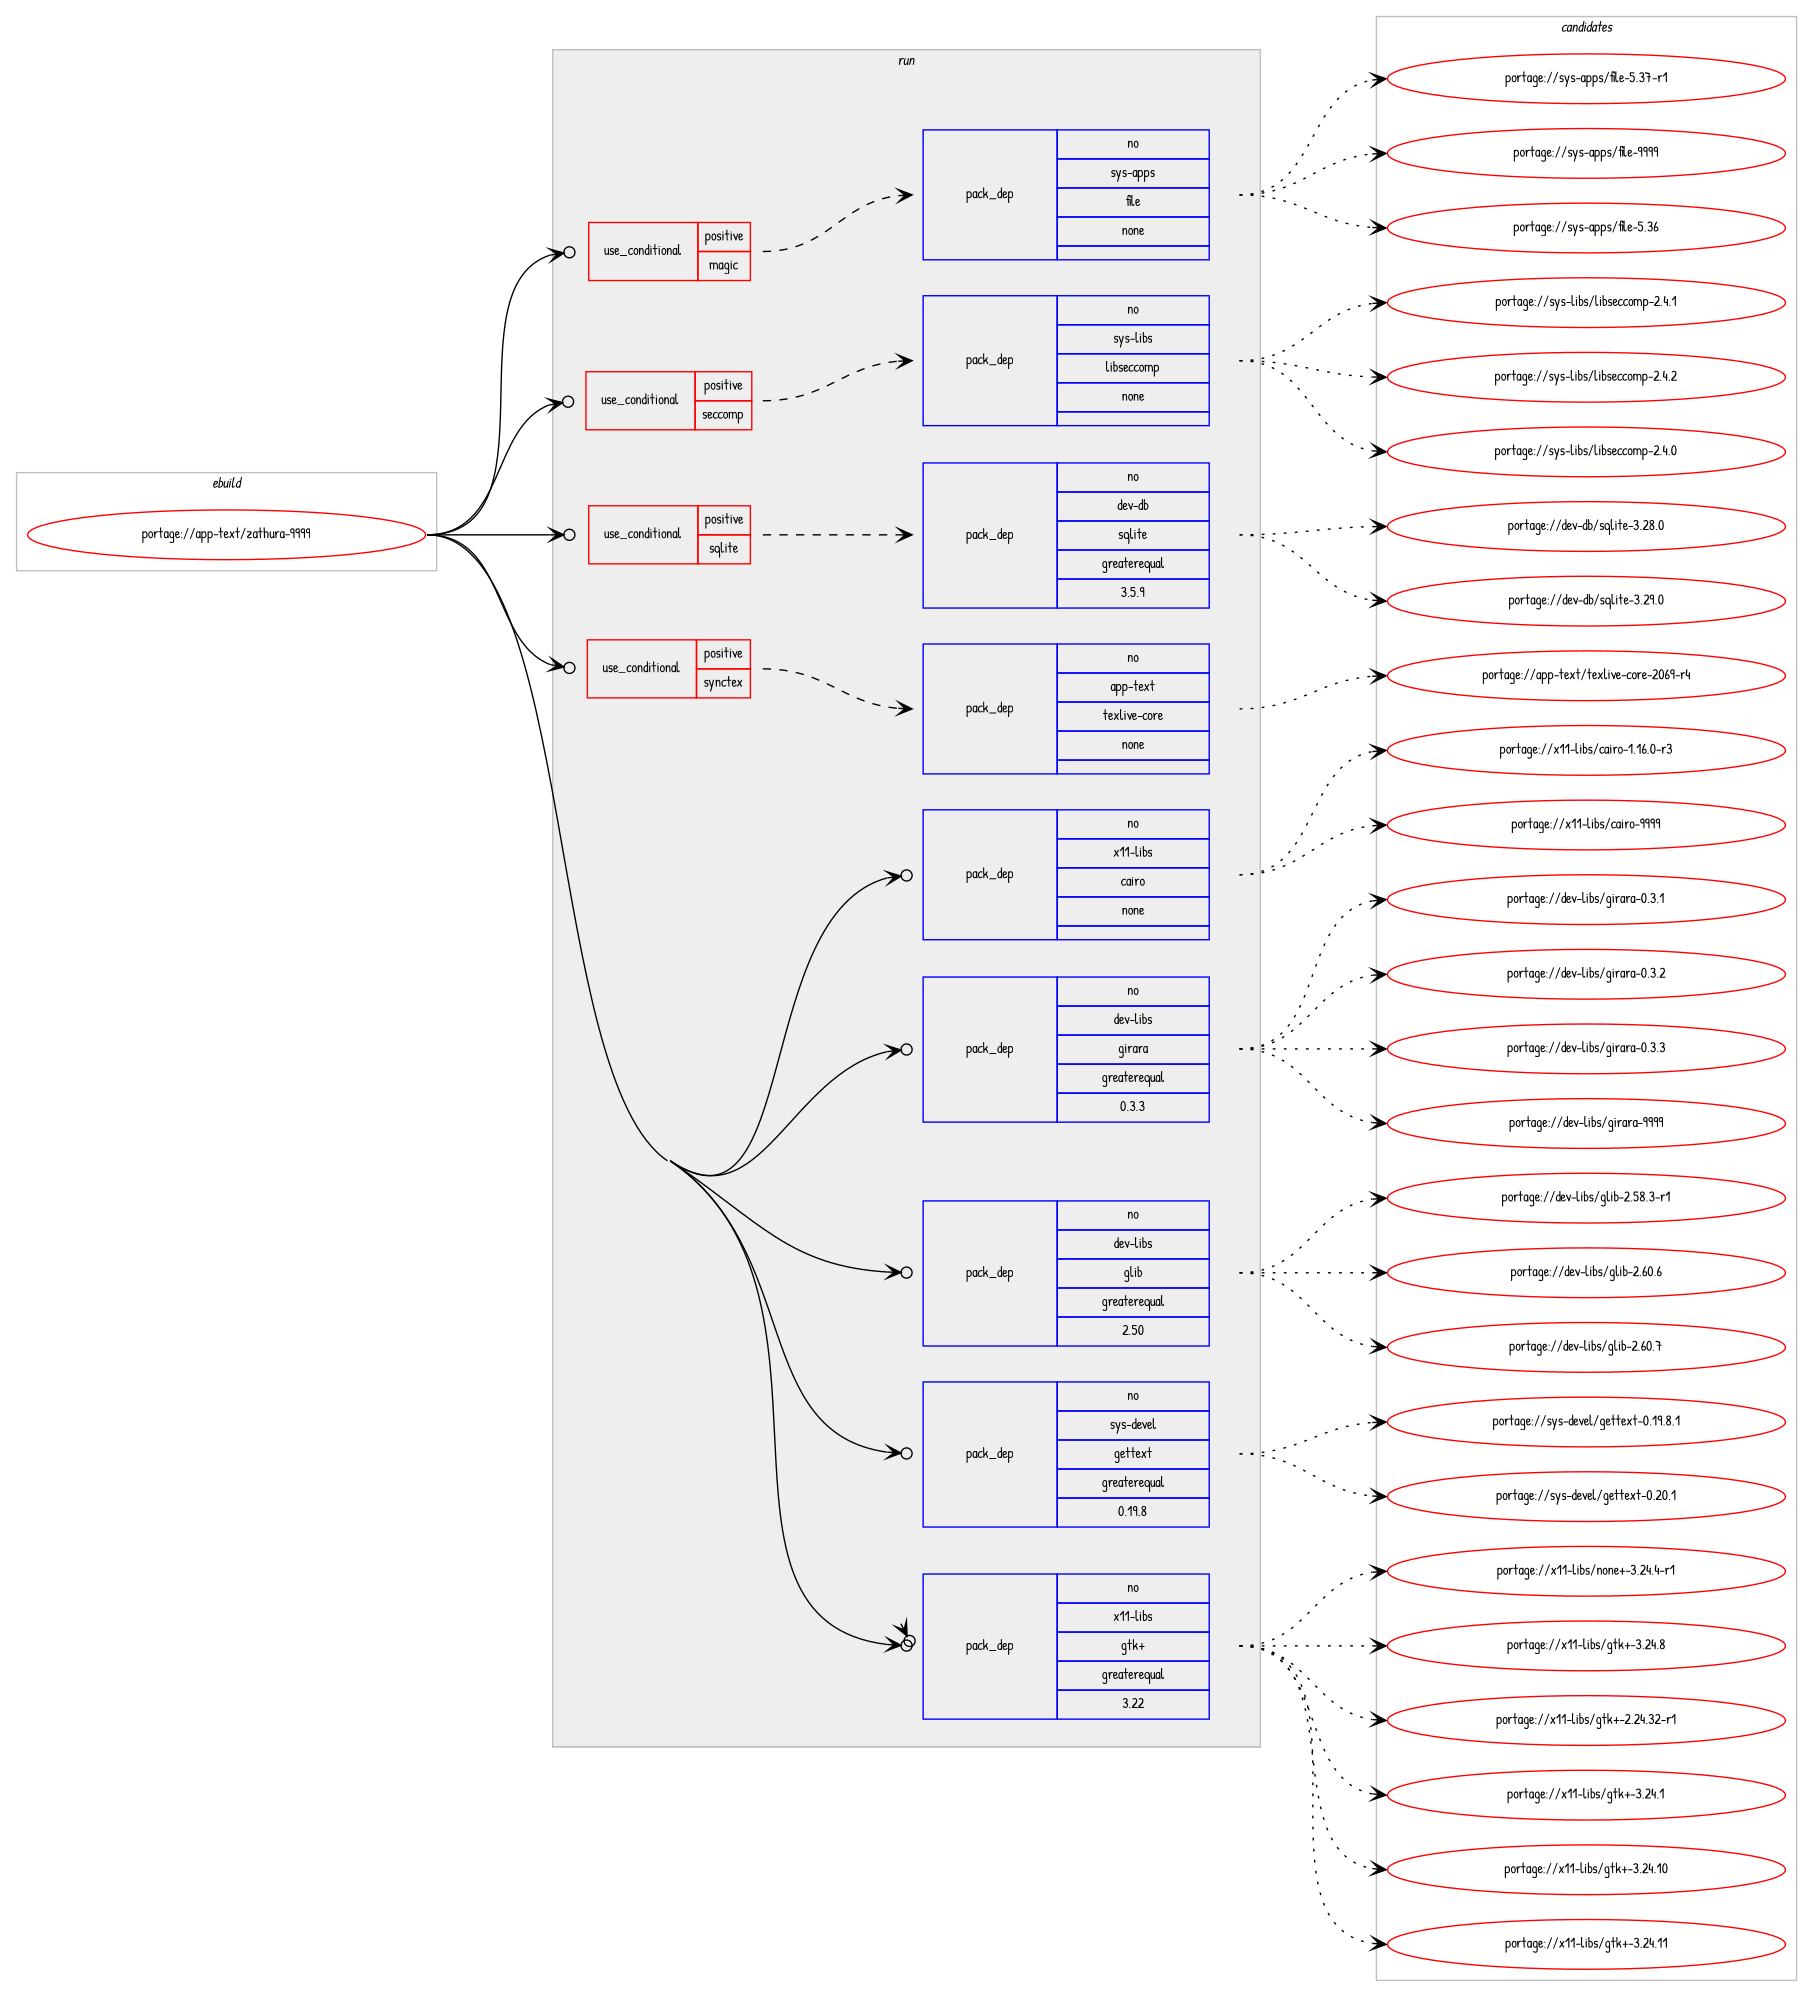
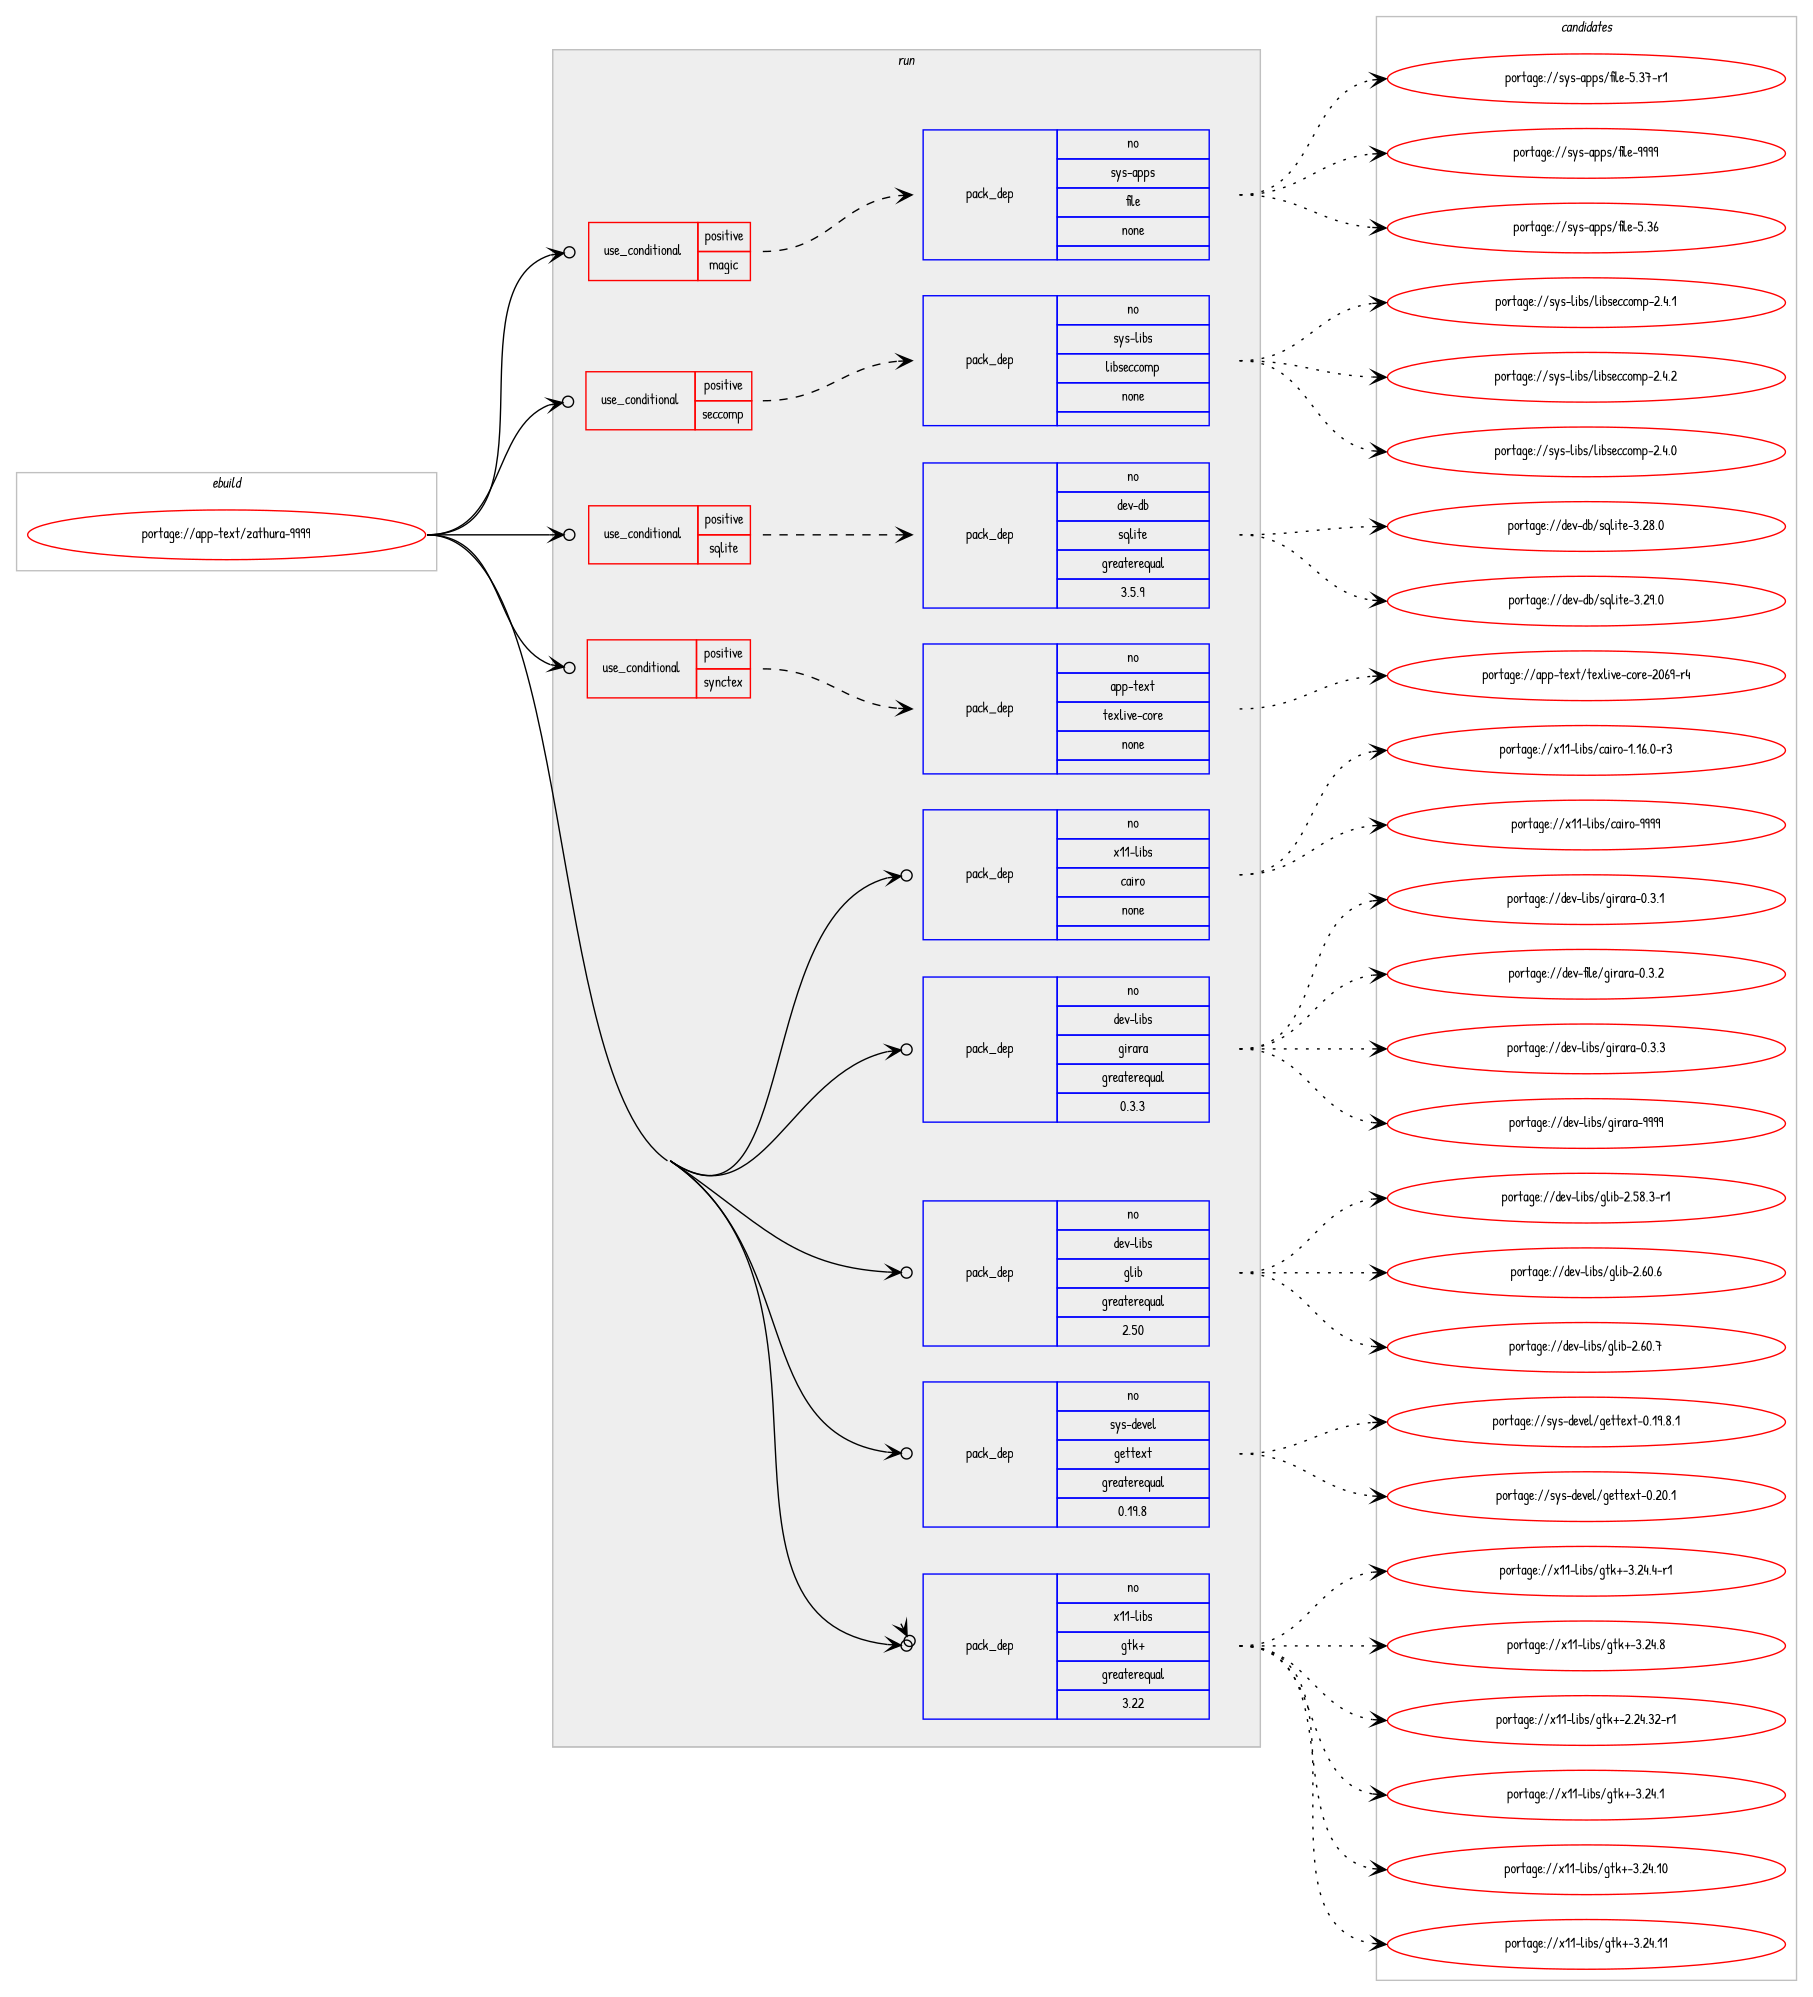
(1586, 974) -> (1586, 974)
(1586, 1571) -> (1586, 1571)
